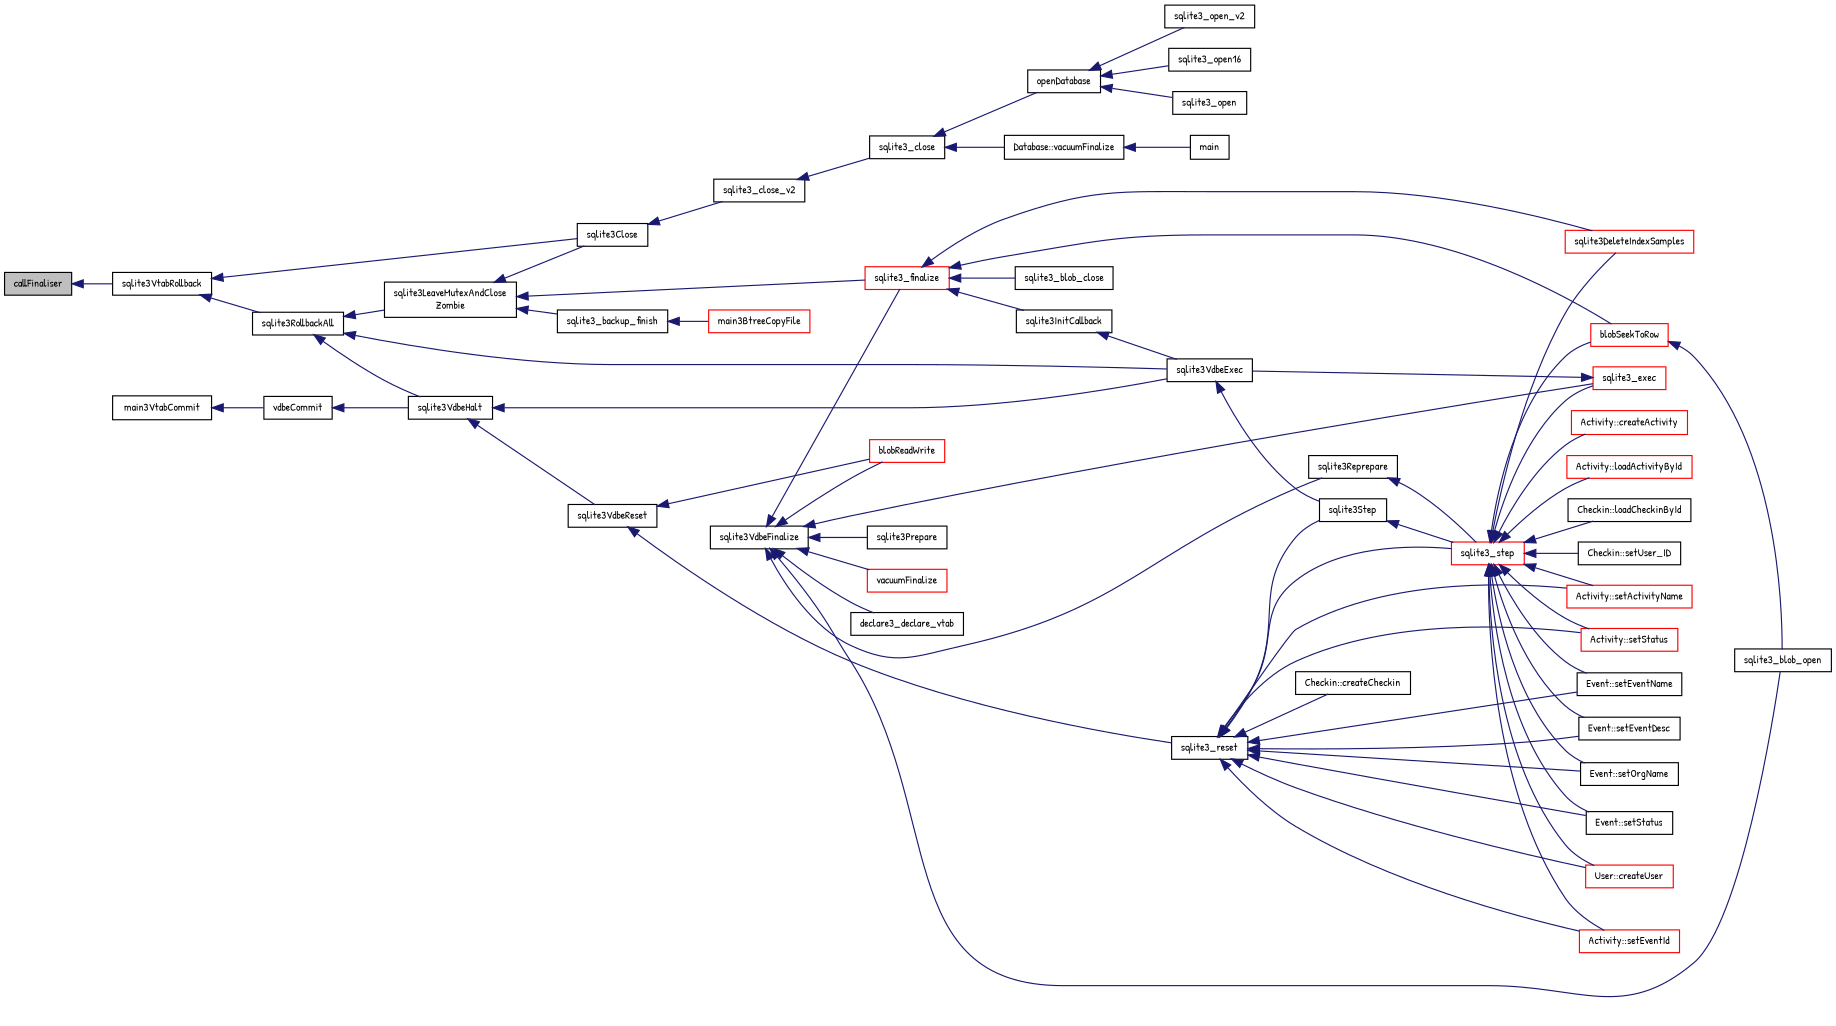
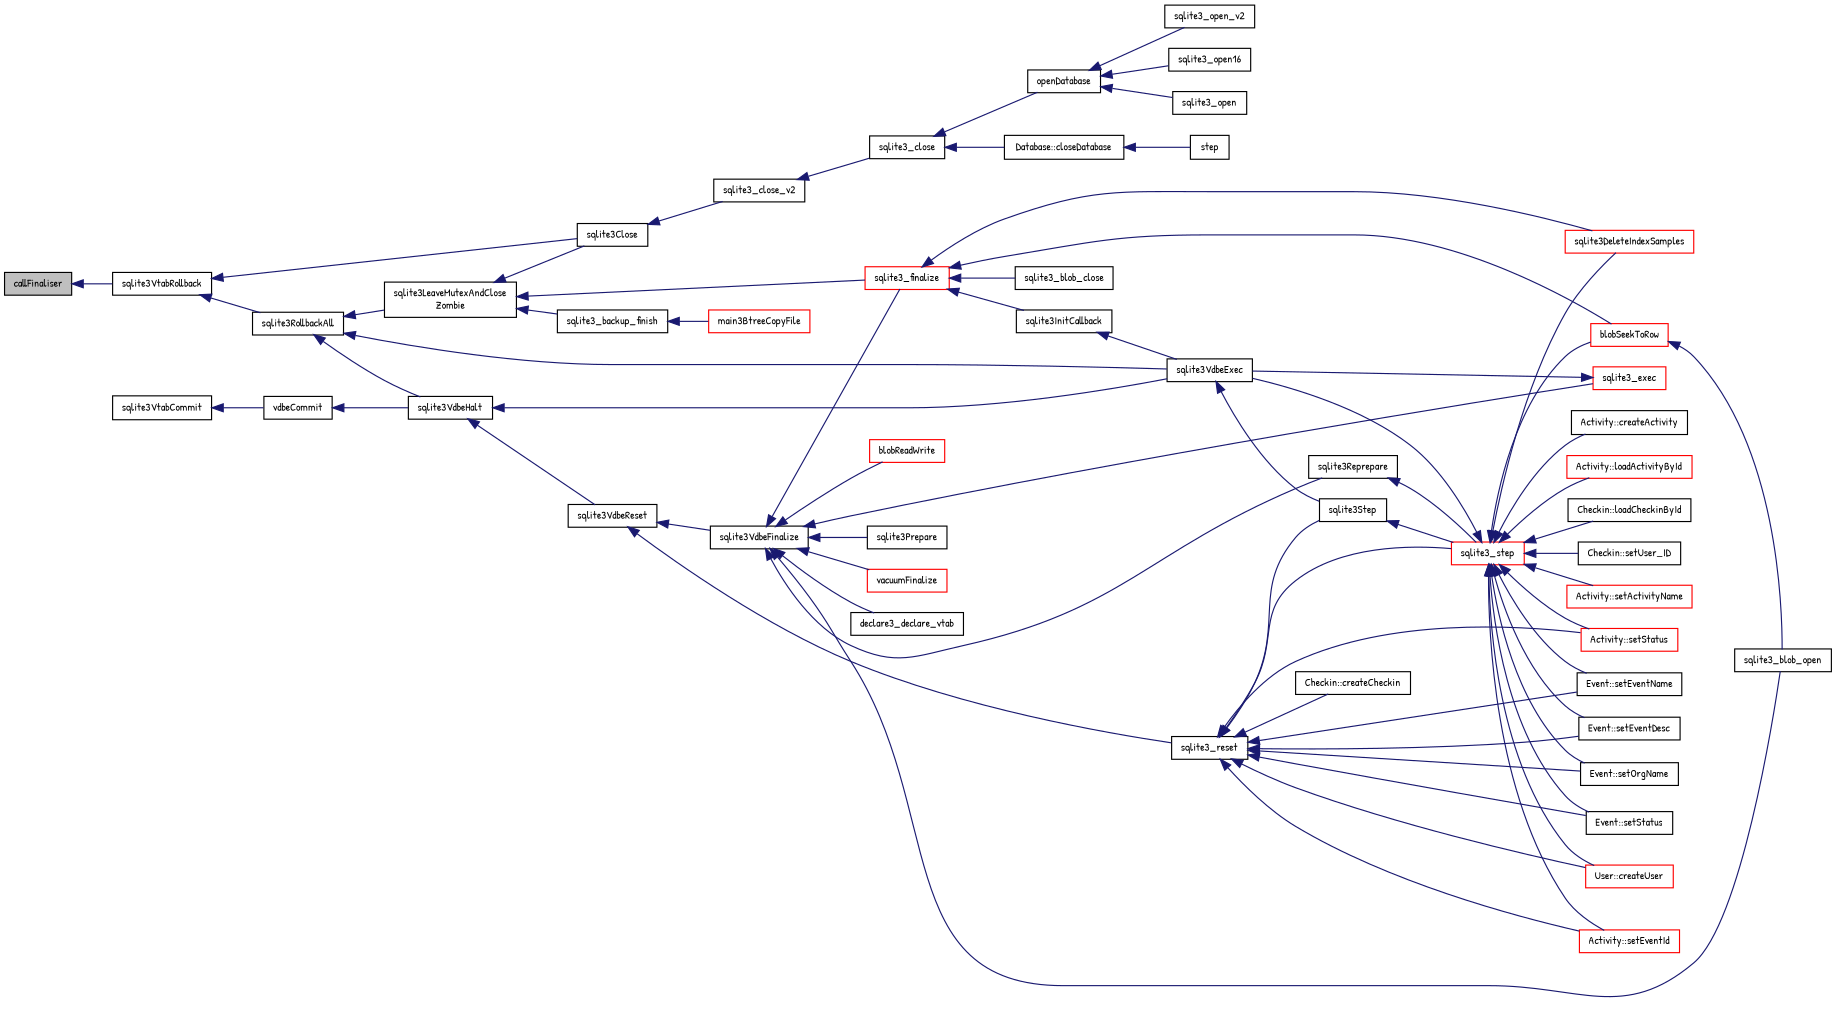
(1064, 147) -> (1064, 147)
(1210, 147) -> (1210, 147)
(162, 408) -> (162, 408)
(1629, 423) -> (1629, 423)
(1529, 447) -> (1384, 428)
(769, 481) -> (689, 527)
(1369, 600) -> none
